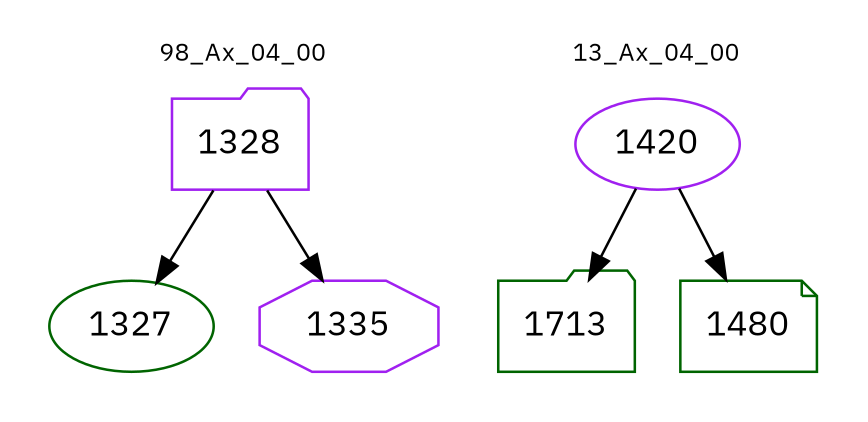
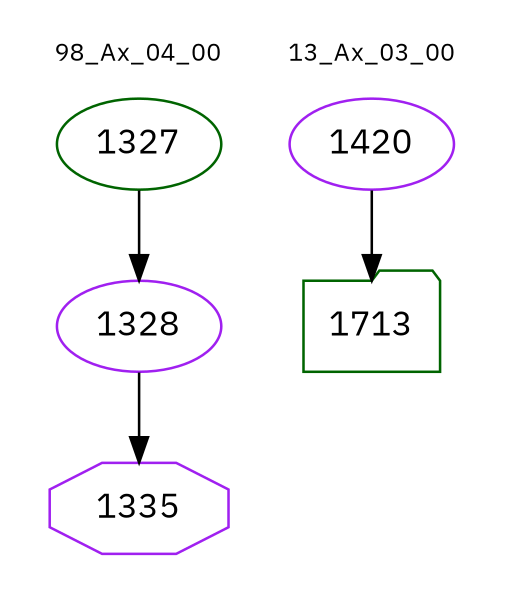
(658, 54) -> (373, 54)
(240, 144) -> (139, 326)
(192, 226) -> (139, 223)
(749, 326) -> none
